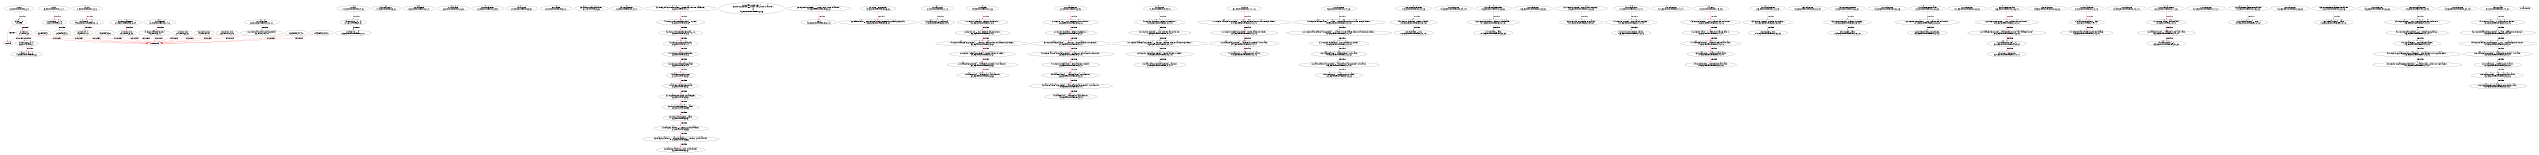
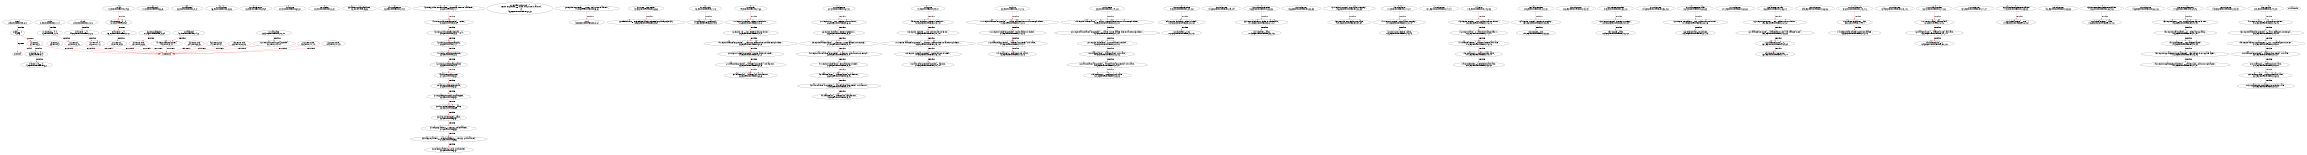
(386, 8) -> (153, 8)
(20, 38) -> (29, 49)
none -> (118, 38)
(2007, 54) -> (1775, 54)
